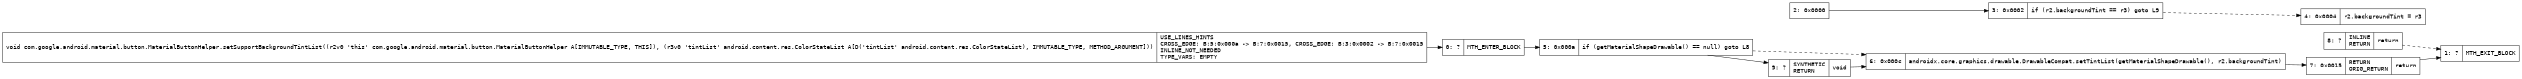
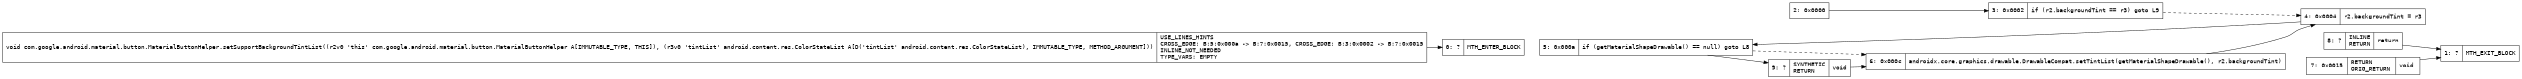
(1530, 47) -> (2029, 35)
(2419, 47) -> (2419, 47)
(2294, 65) -> (2260, 44)
(2406, 66) -> (2407, 66)
